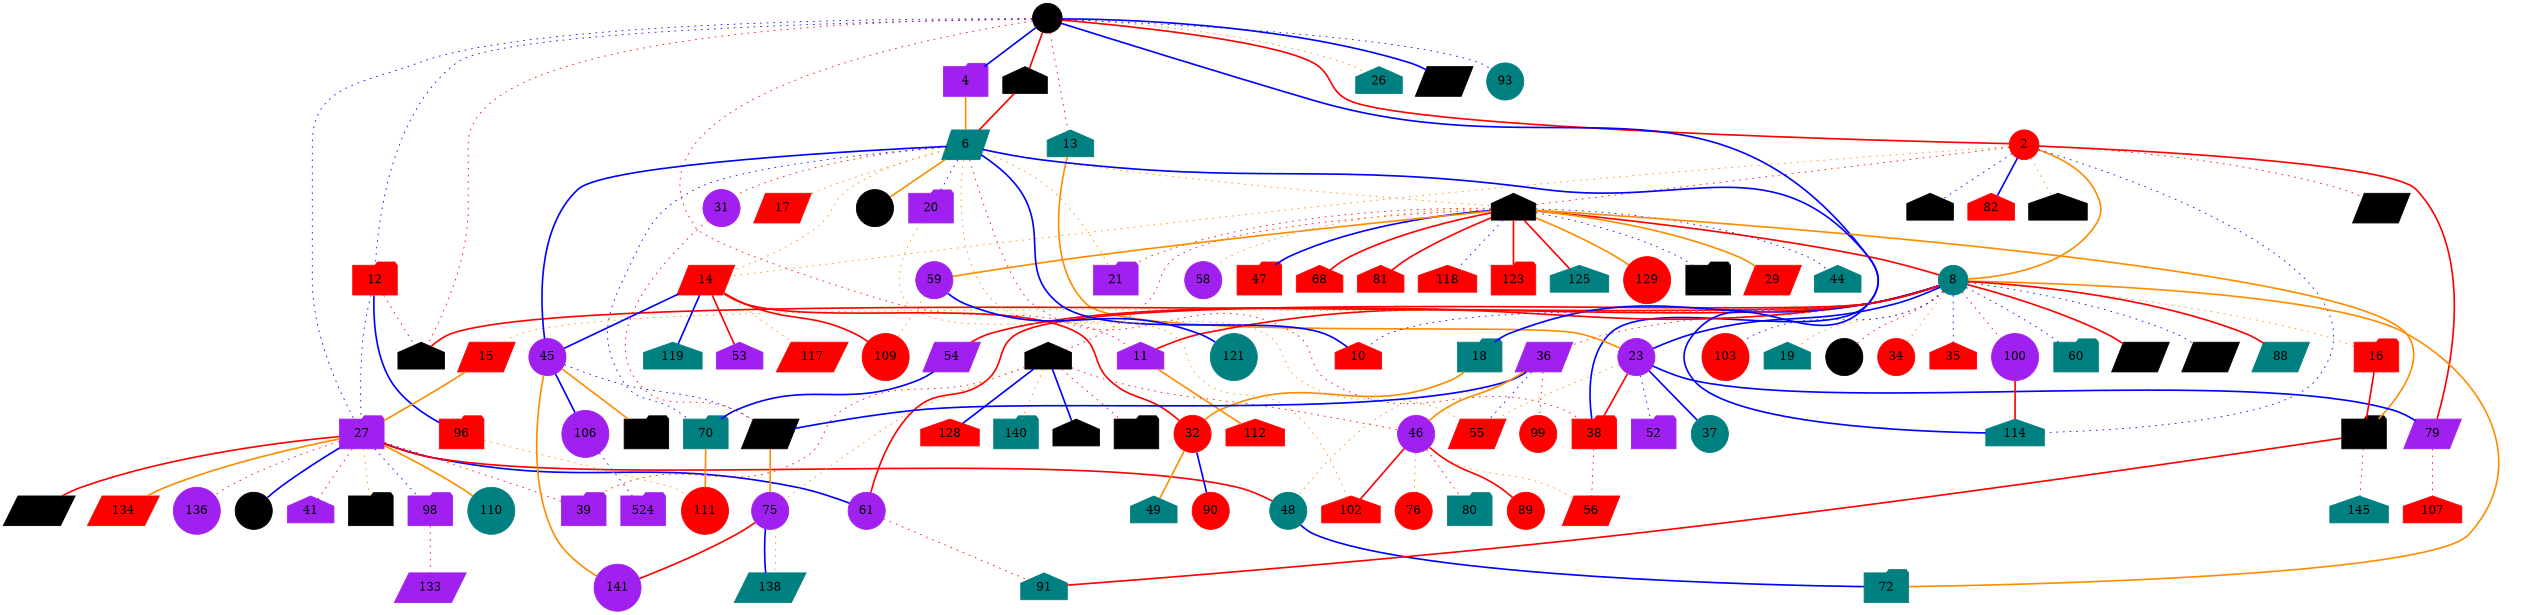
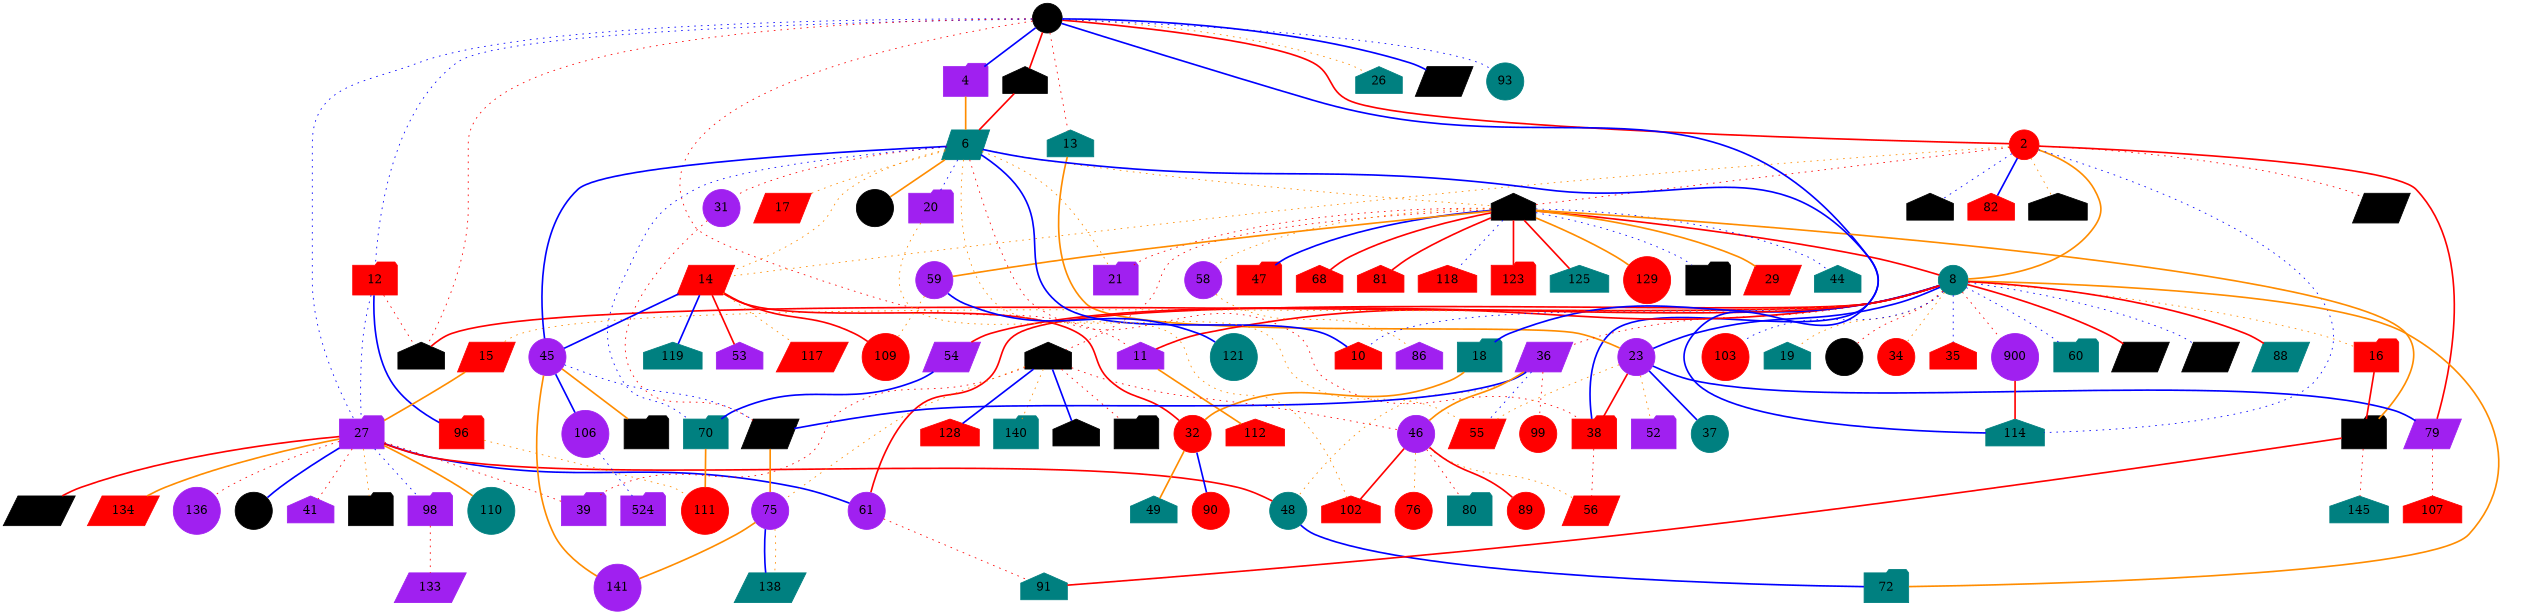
none -> (1419, 357)
(2015, 357) -> (2015, 357)
(1646, 397) -> (1646, 397)
(699, 553) -> (699, 553)
